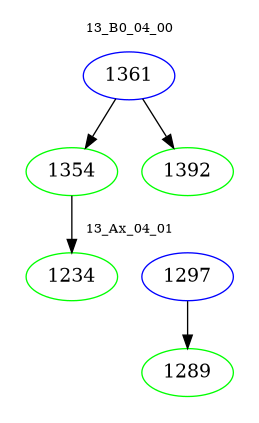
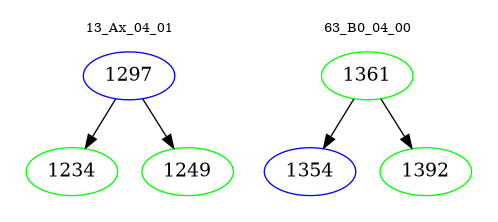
(130, 29) -> (368, 29)
(129, 76) -> (367, 76)
(72, 172) -> (310, 172)
(72, 225) -> (104, 118)
(188, 373) -> (188, 172)
